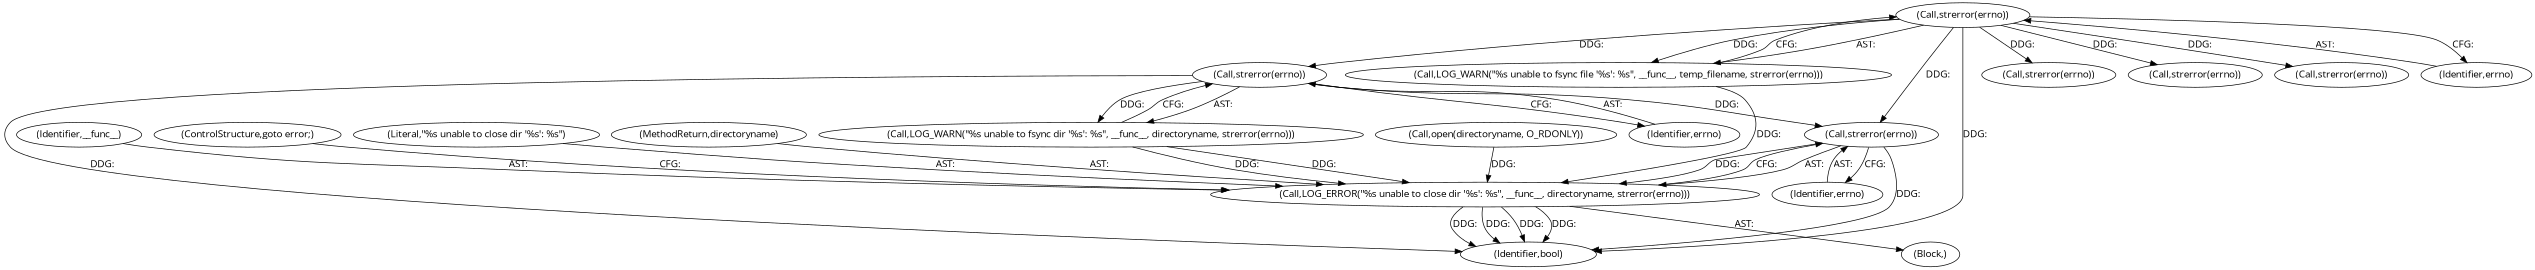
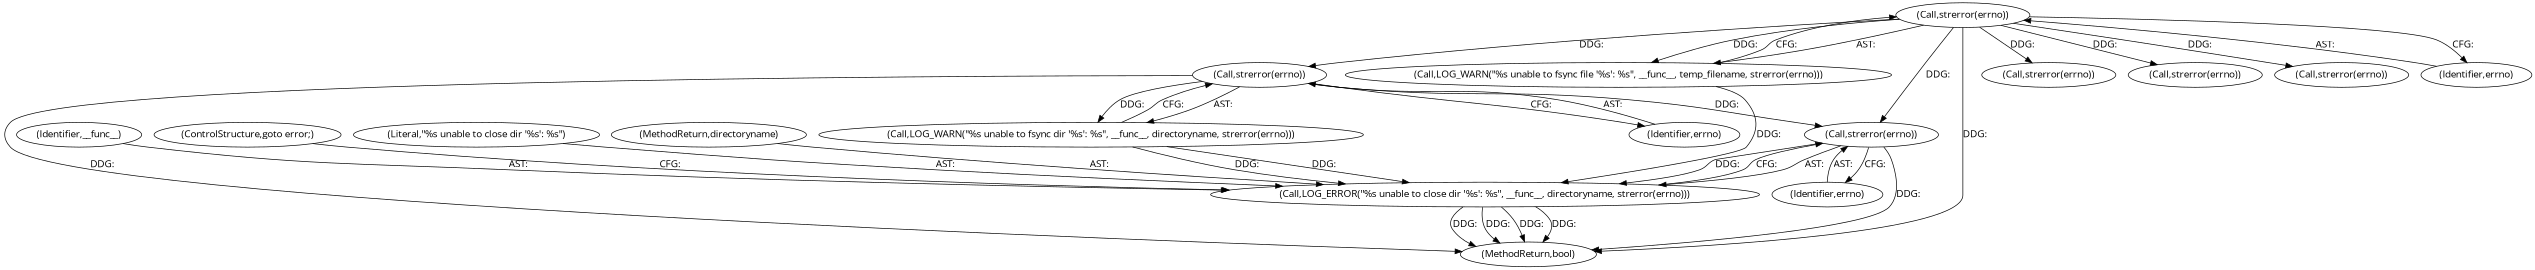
(1496, 135) -> none
(1528, 254) -> (1528, 254)
(1931, 254) -> none
